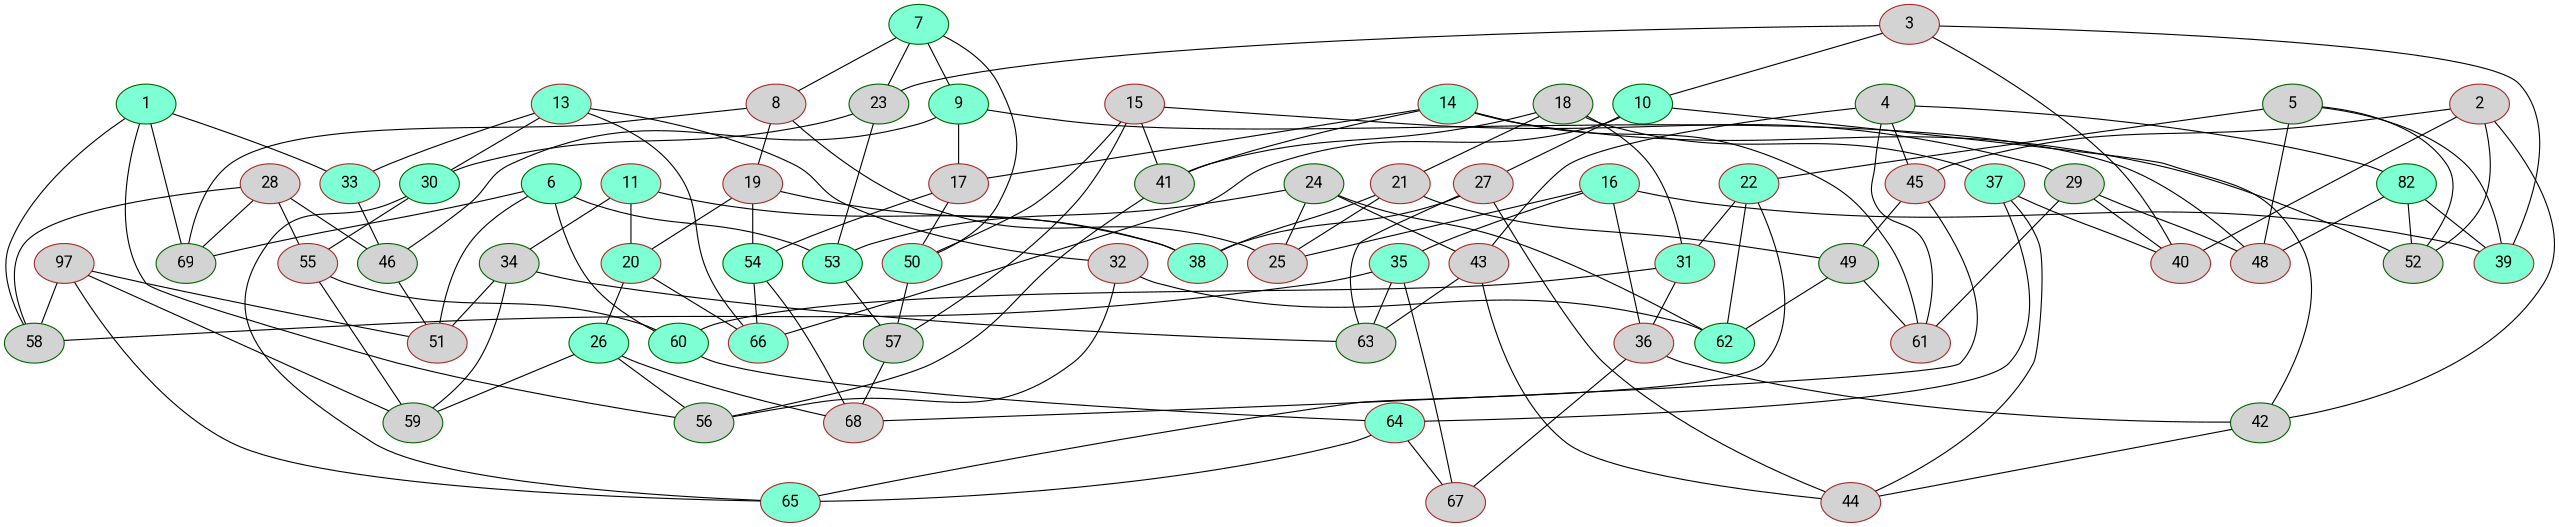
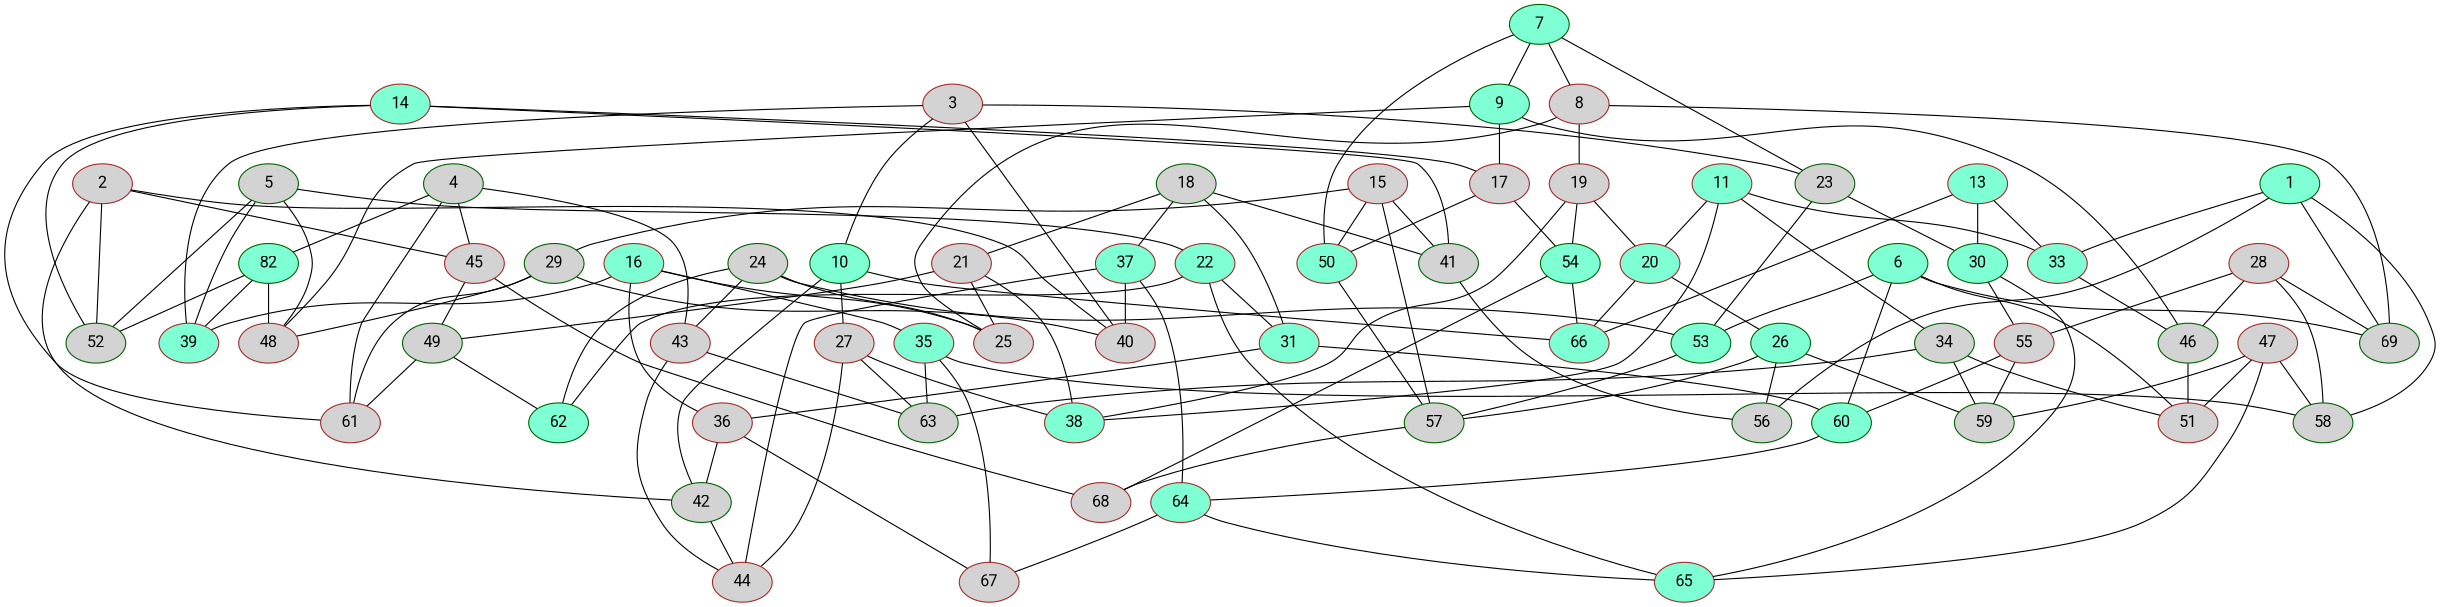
none -> (1870, 218)
(64, 263) -> (2268, 343)
(1118, 263) -> none
(723, 390) -> (1649, 388)
